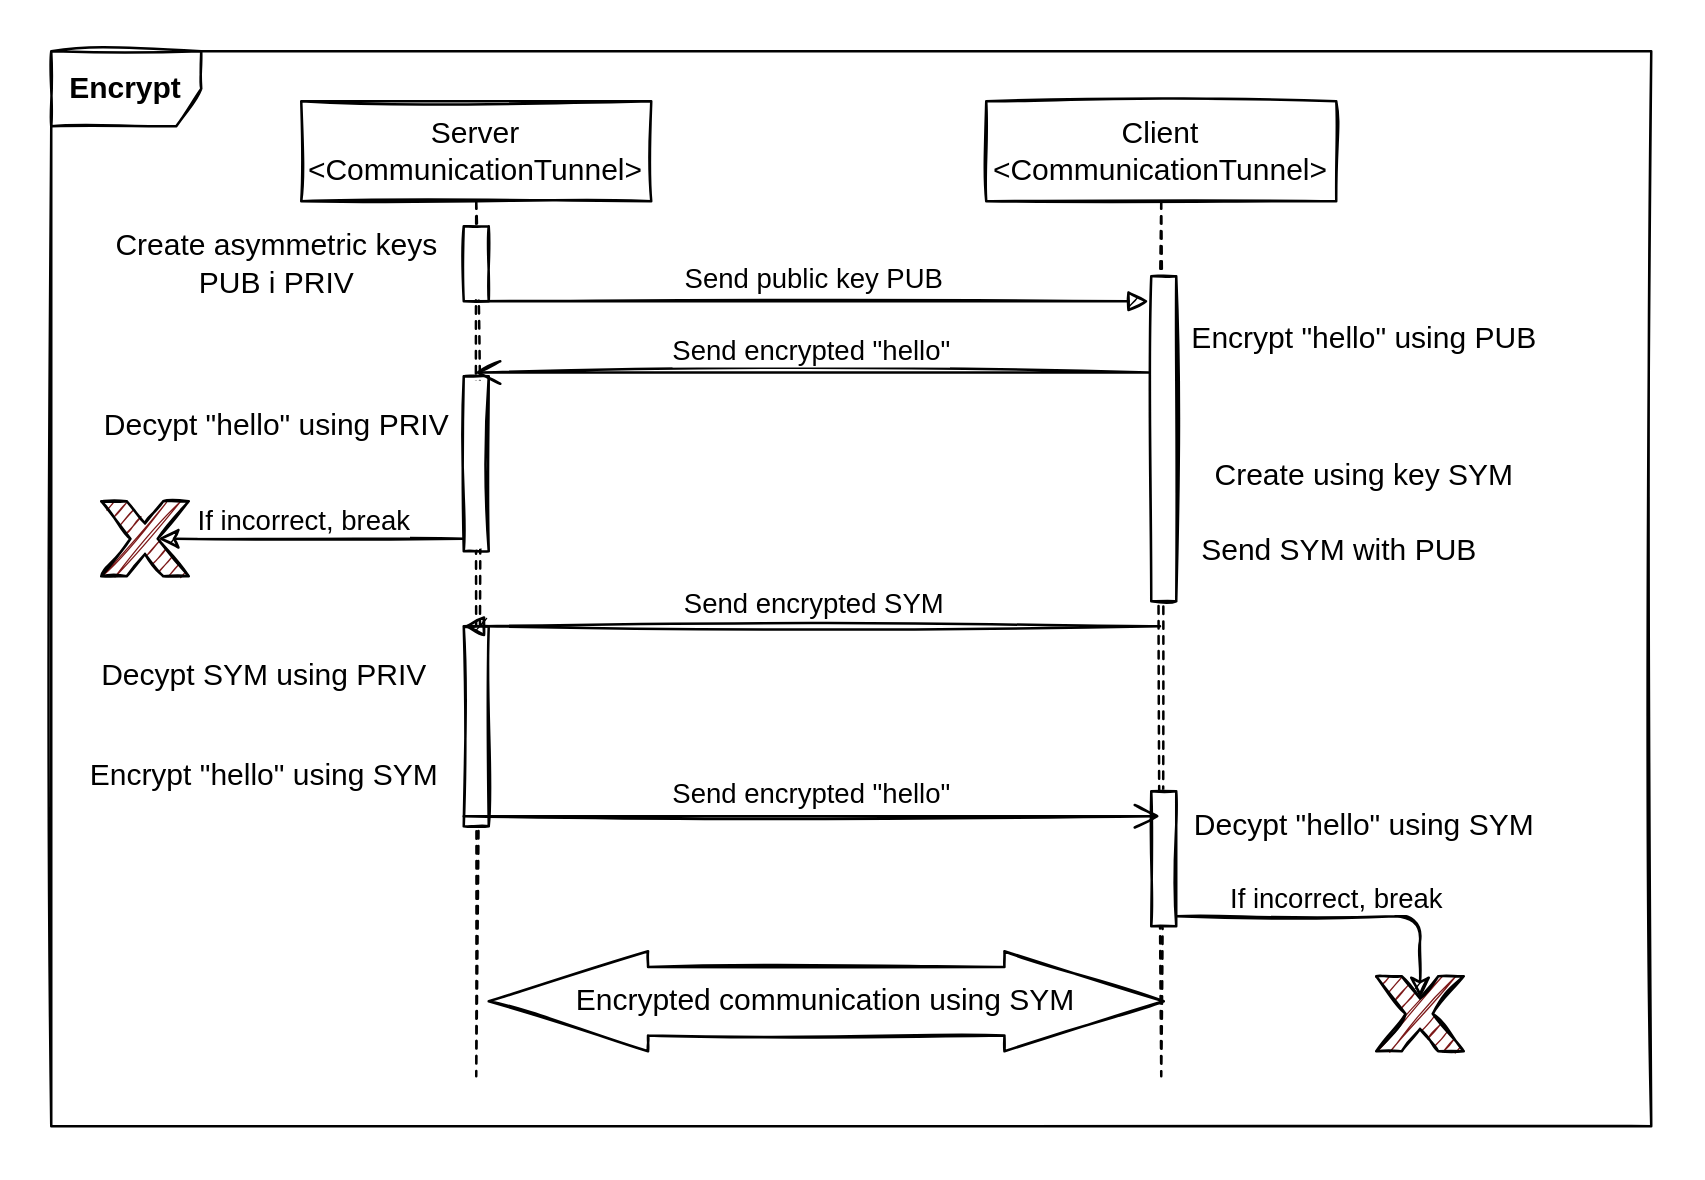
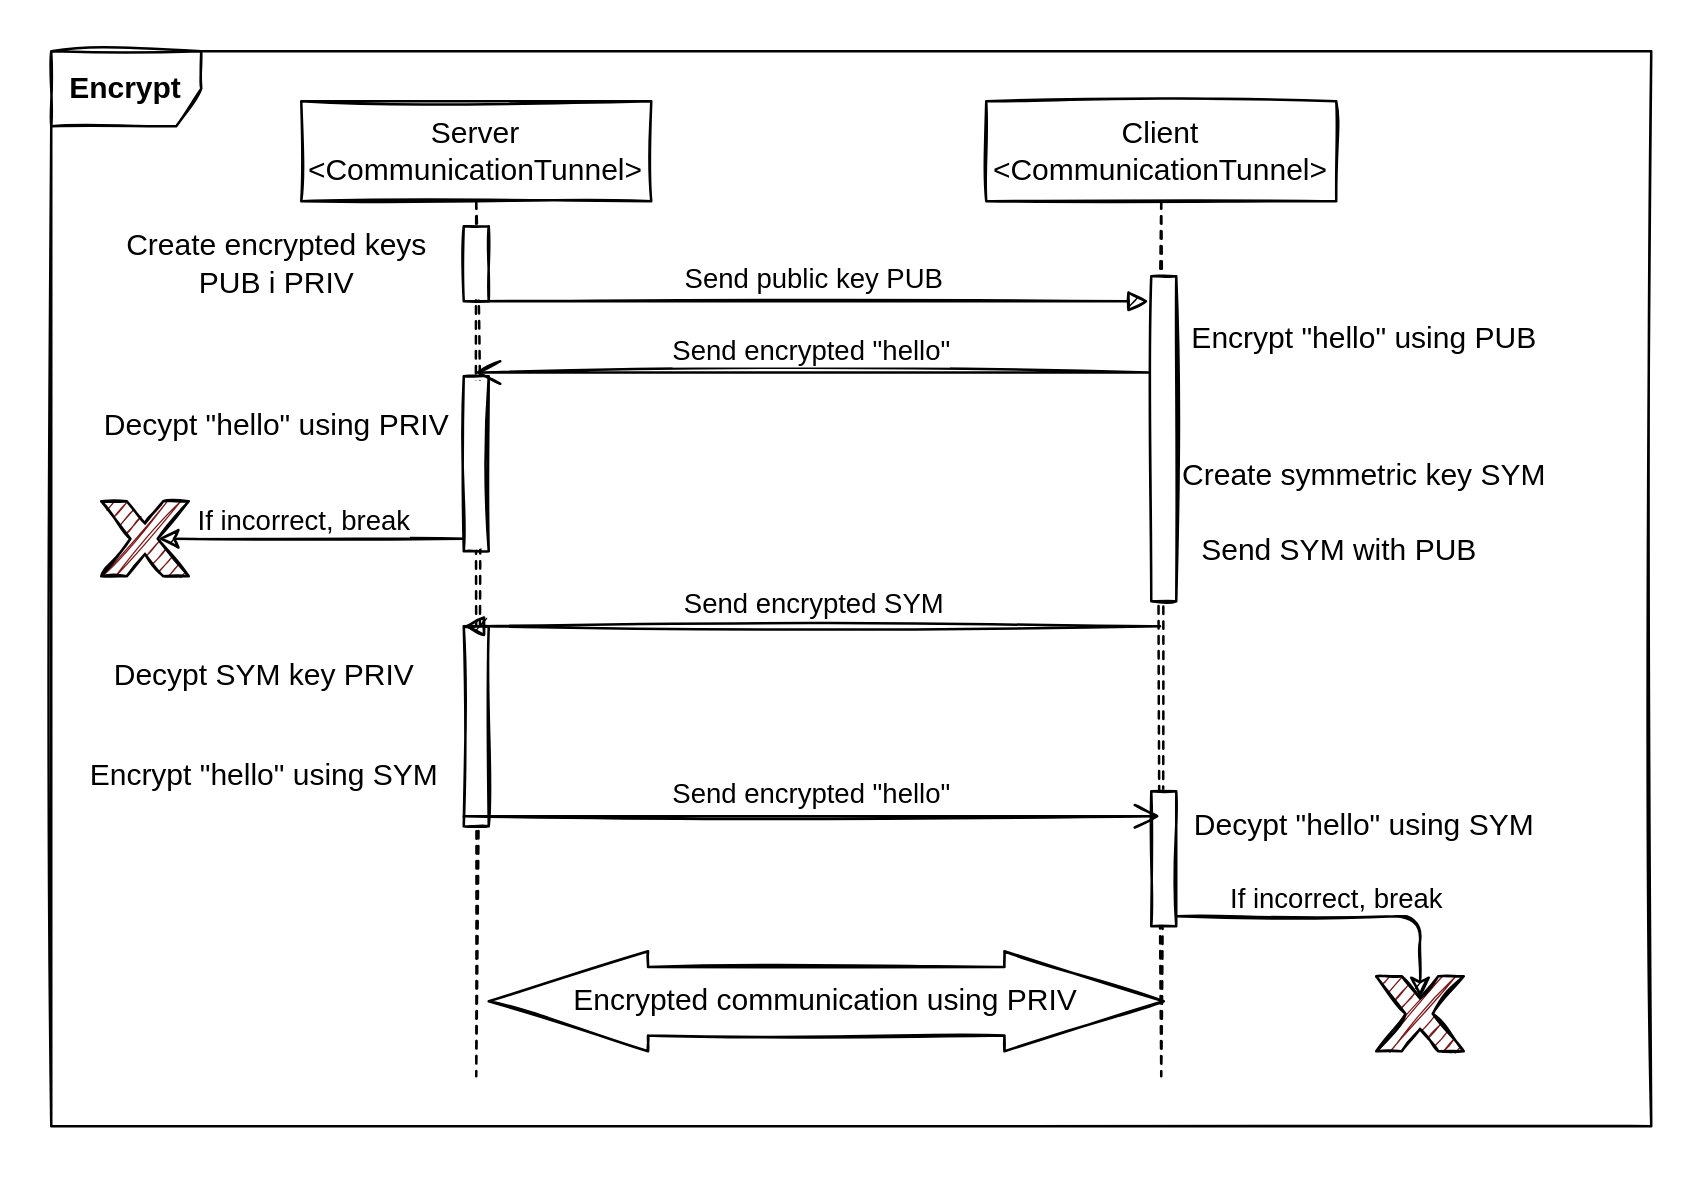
(278, 264) -> (278, 264)
(1365, 476) -> (1365, 476)
(265, 676) -> (265, 676)
(826, 1001) -> (826, 1001)
